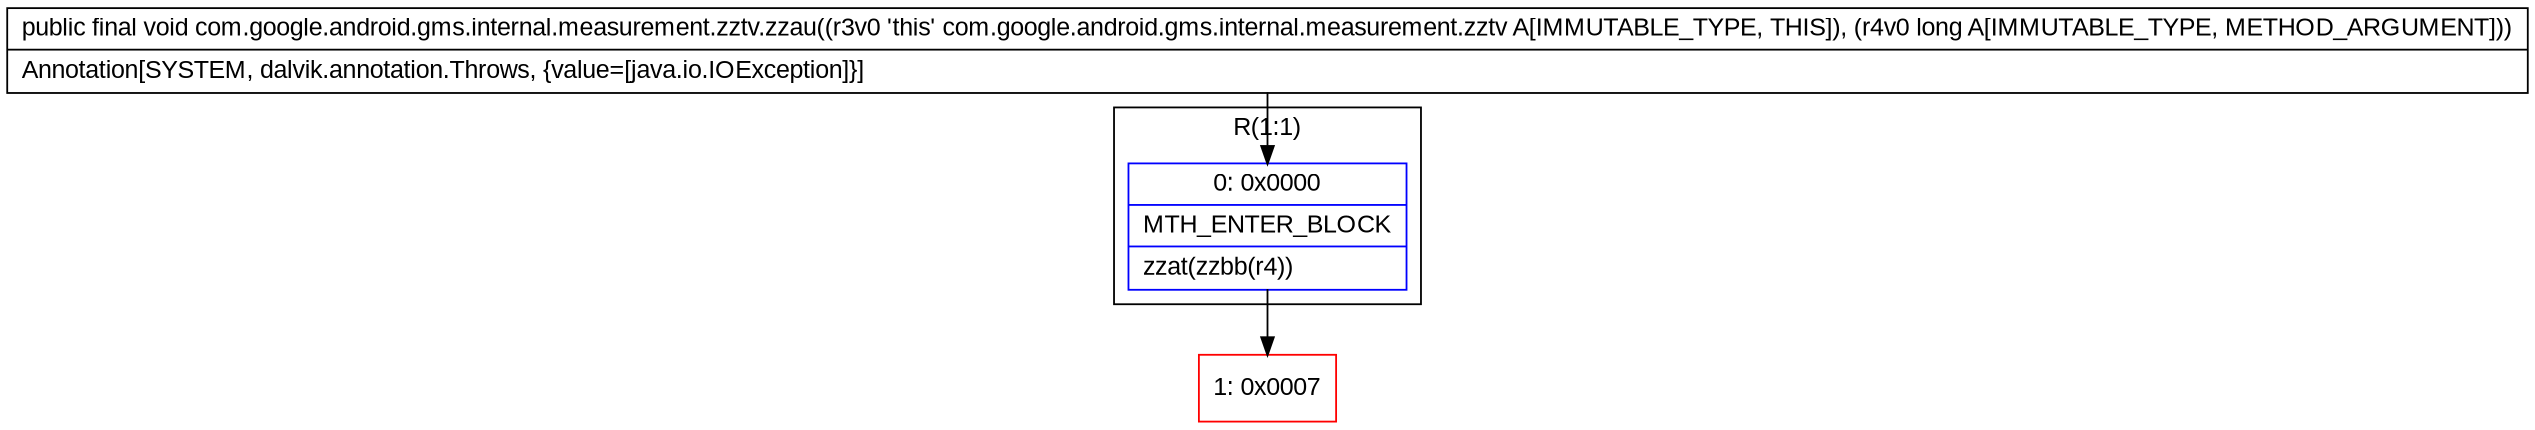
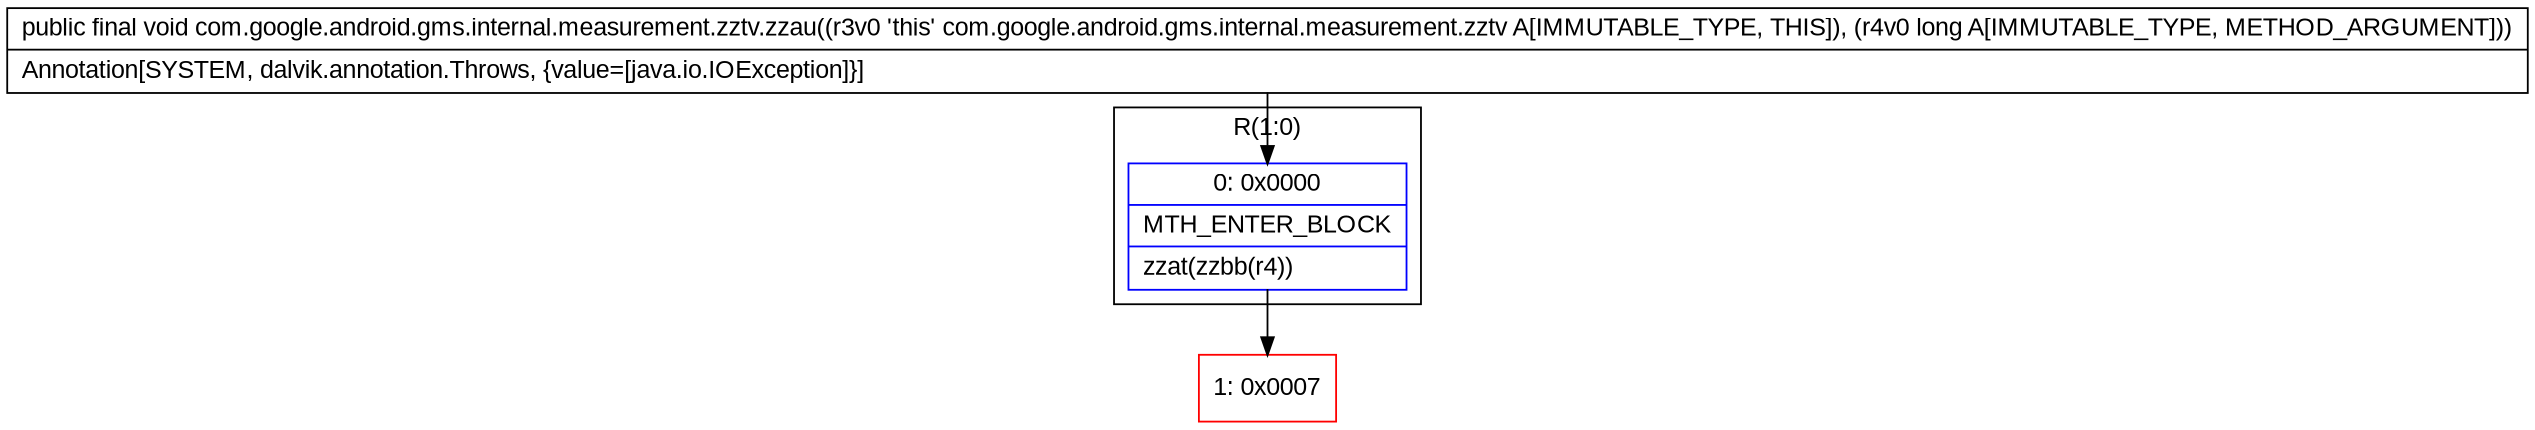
(1268, 128) -> (1268, 128)
